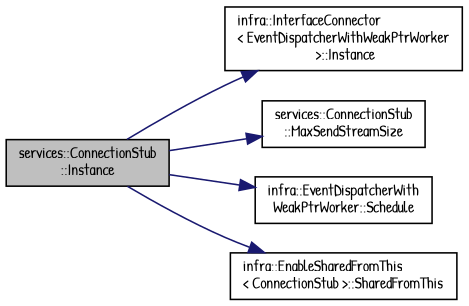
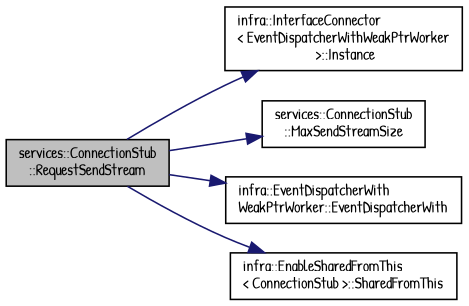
(88, 163) -> (88, 163)
(344, 200) -> (344, 200)
